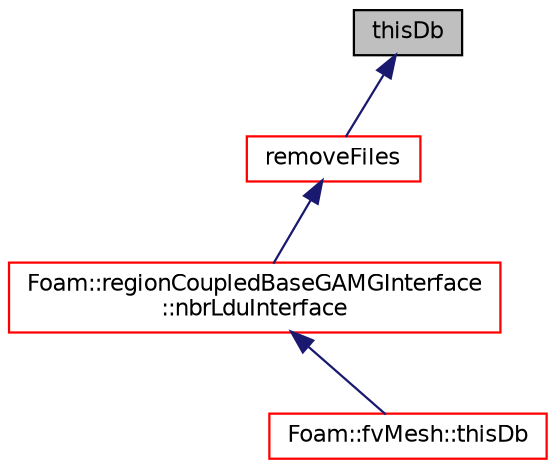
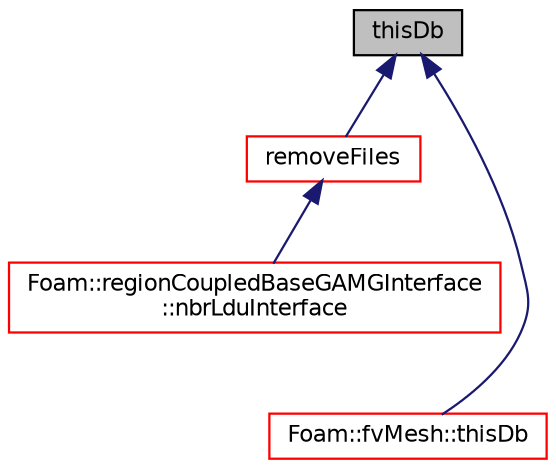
(347, 381) -> (518, 252)
